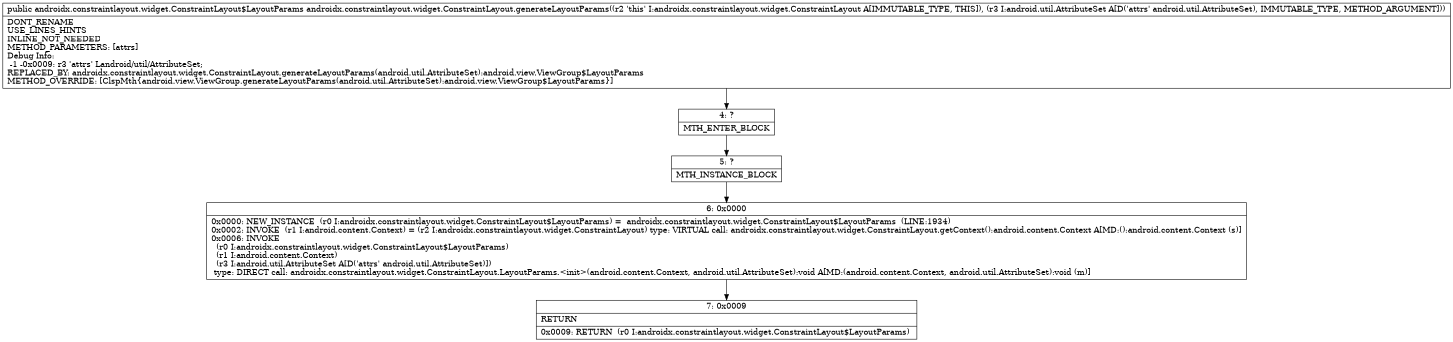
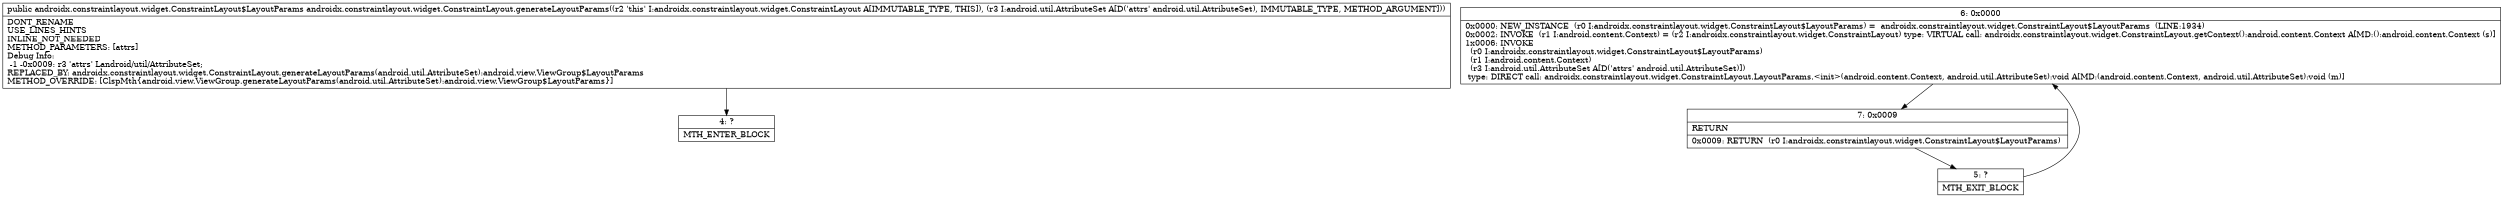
(727, 143) -> (1933, 157)
(727, 175) -> (1981, 188)
(248, 239) -> (1502, 43)
